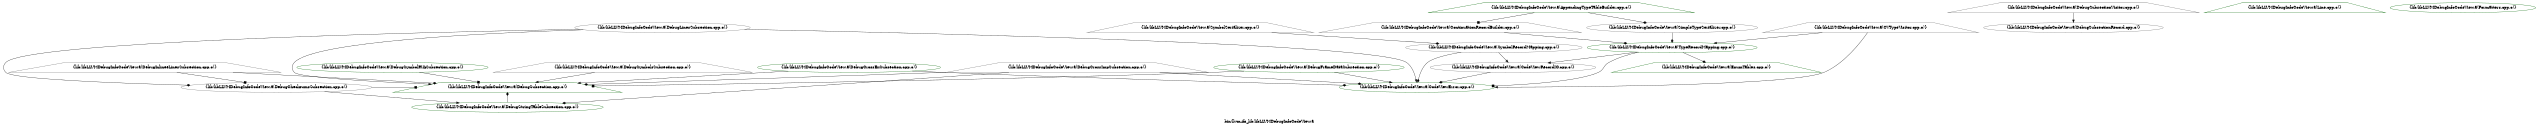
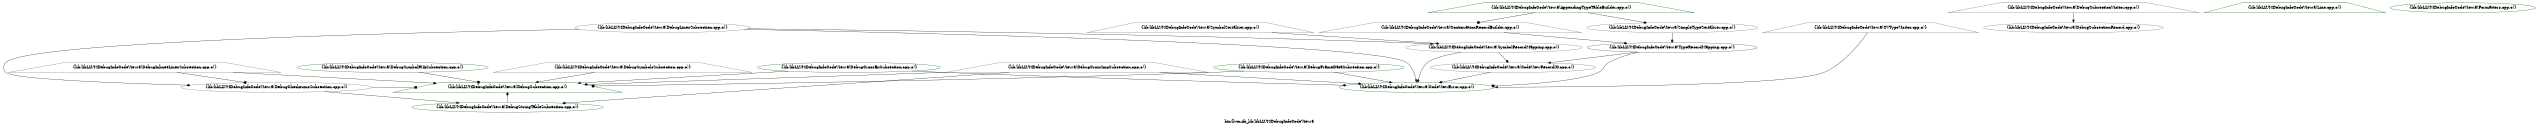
(1769, 38) -> none
(364, 44) -> (1089, 34)
(1502, 57) -> (1502, 57)
(1716, 67) -> none
